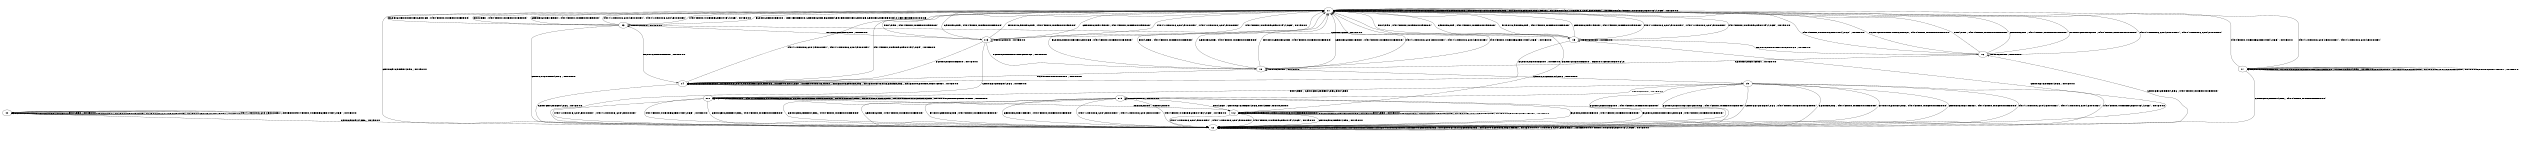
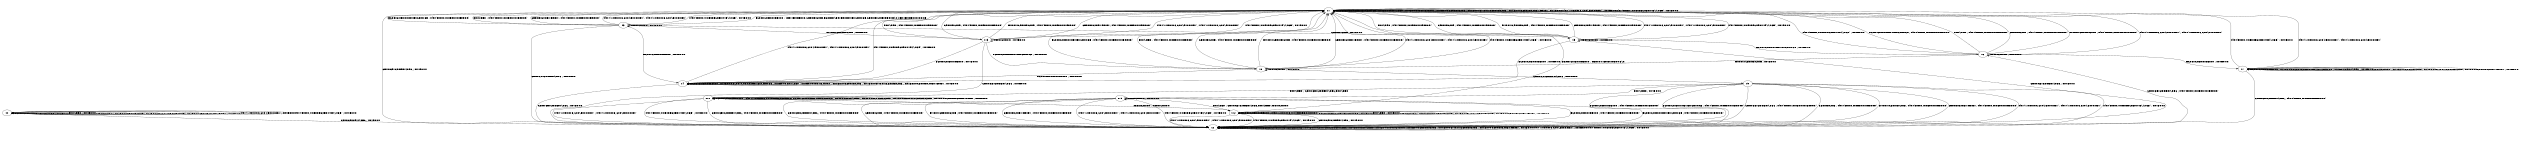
none -> (2113, 56)
(1756, 62) -> (1756, 62)
(1648, 91) -> (1648, 91)
